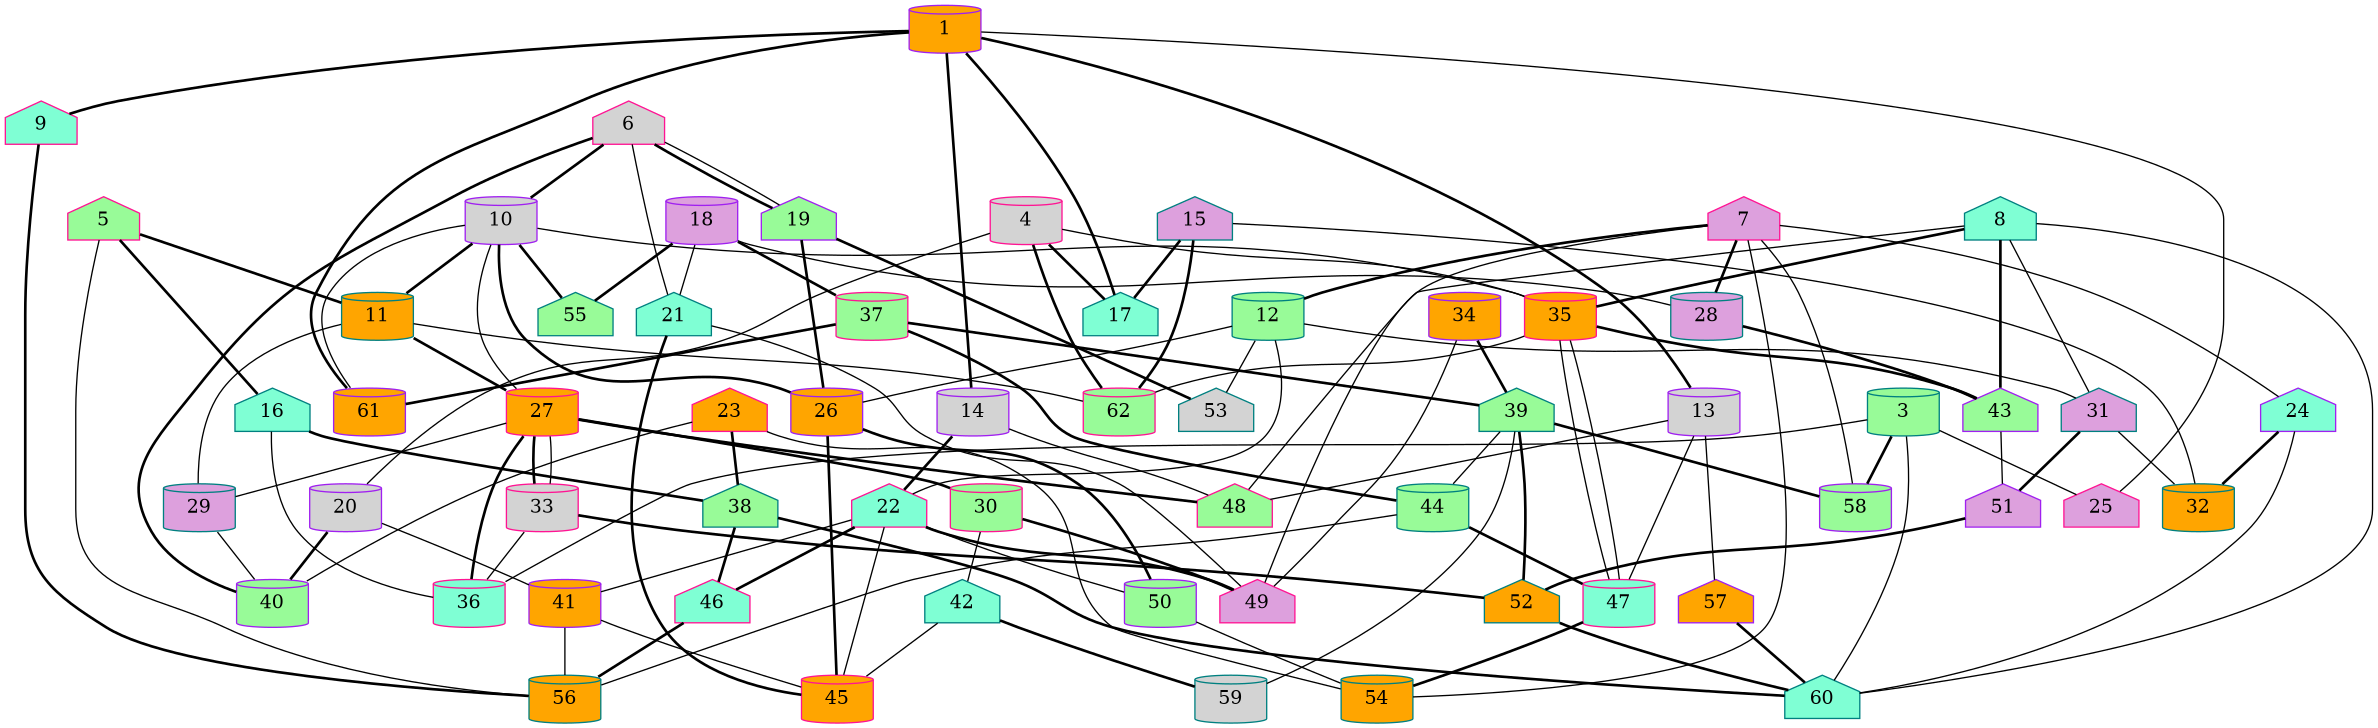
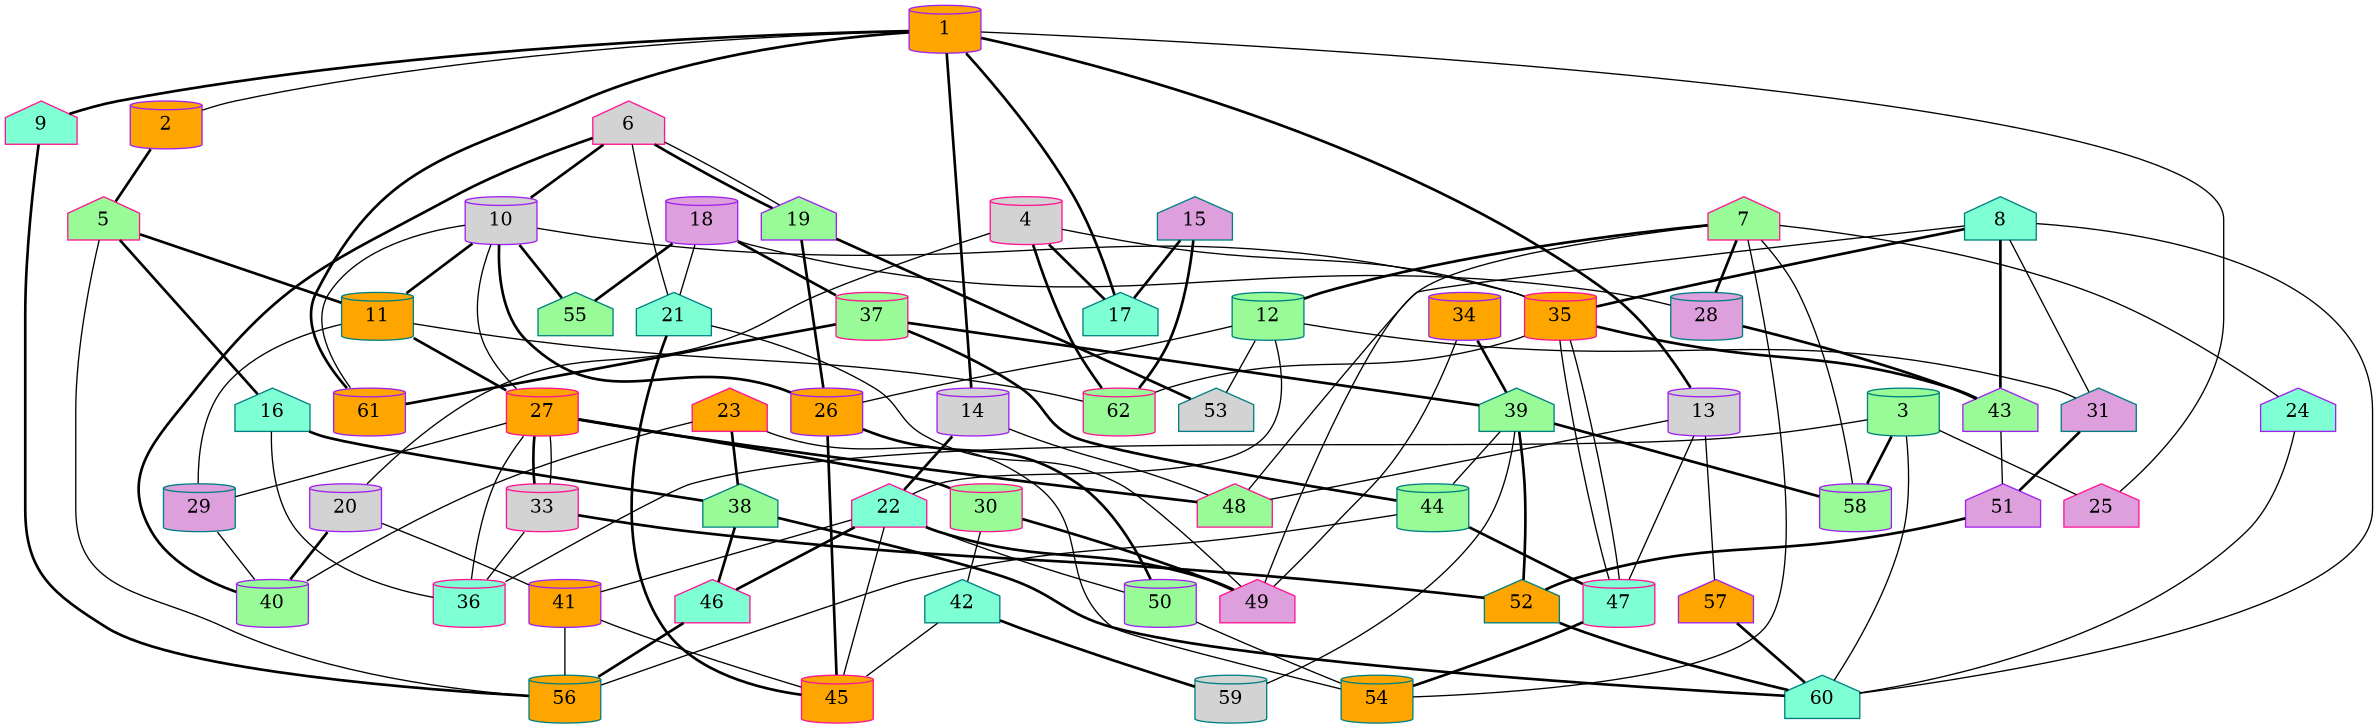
none -> (166, 125)
(1744, 221) -> (1744, 221)
(487, 504) -> (487, 504)
(2198, 508) -> none
